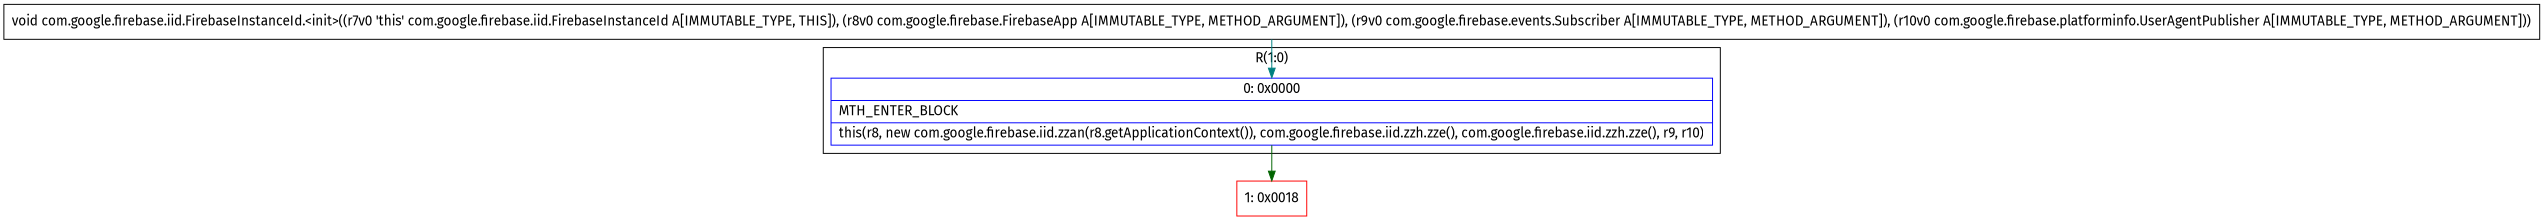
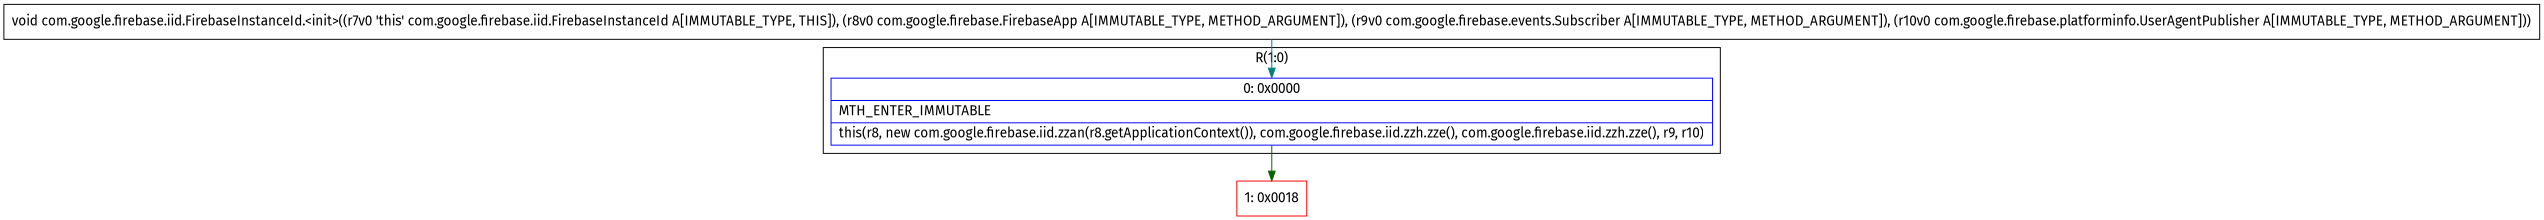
(899, 111) -> (915, 111)
